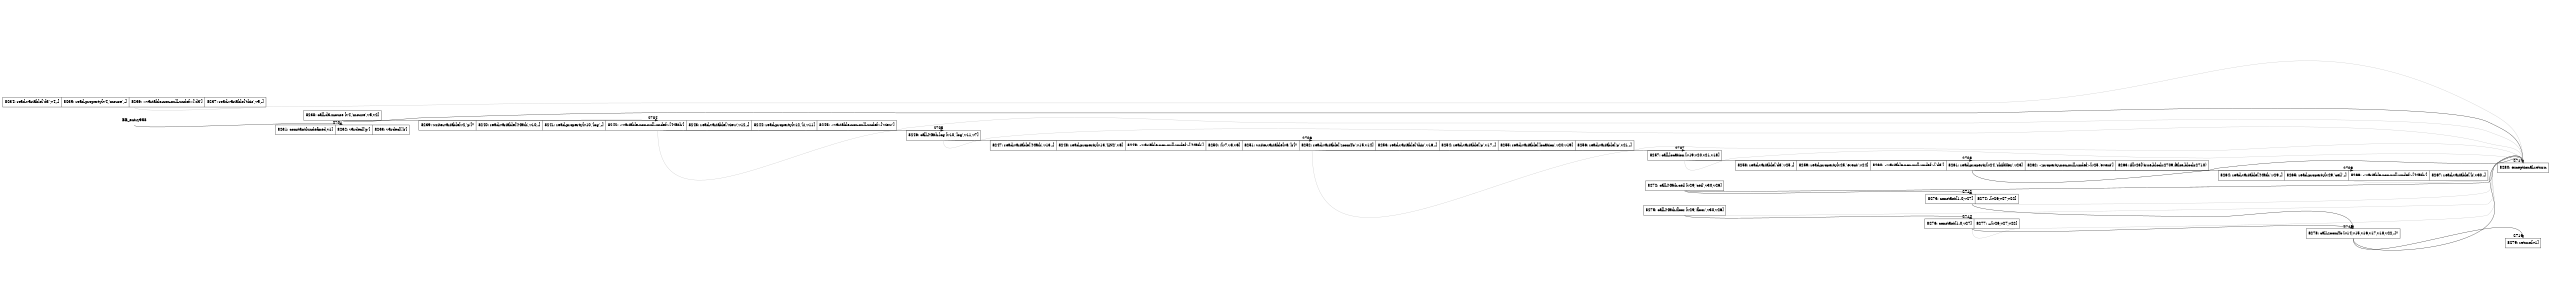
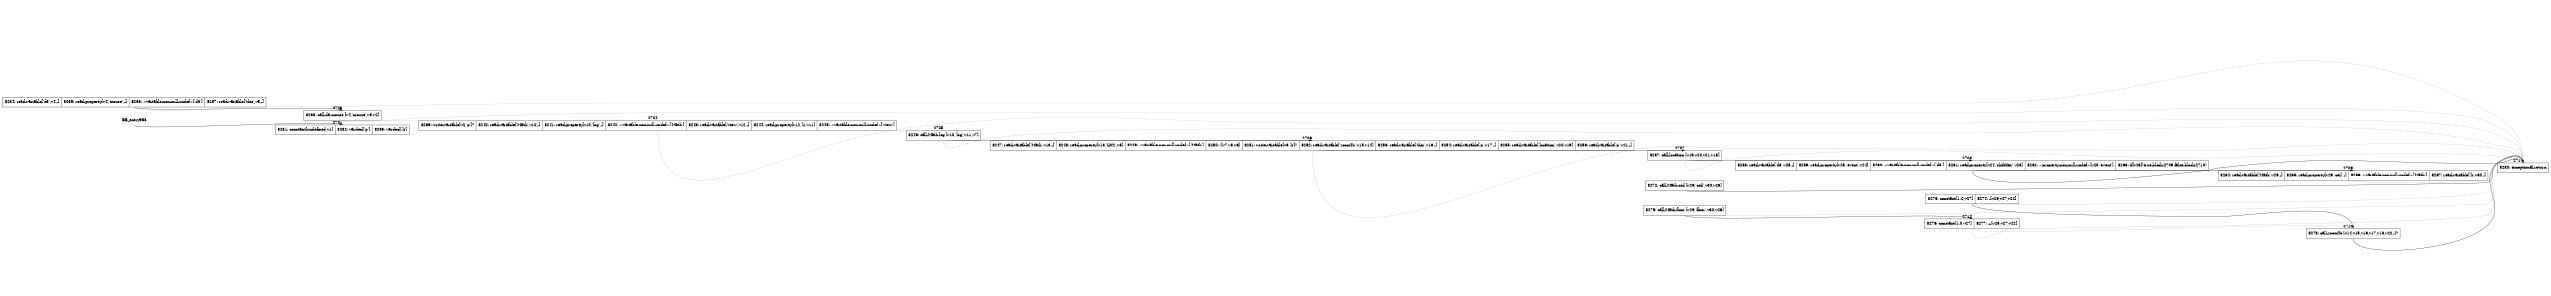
none -> (237, 109)
(1443, 113) -> (1443, 113)
(499, 120) -> (499, 120)
(799, 130) -> (799, 130)
(1827, 192) -> none
(2161, 229) -> (2161, 229)
(2523, 243) -> none
